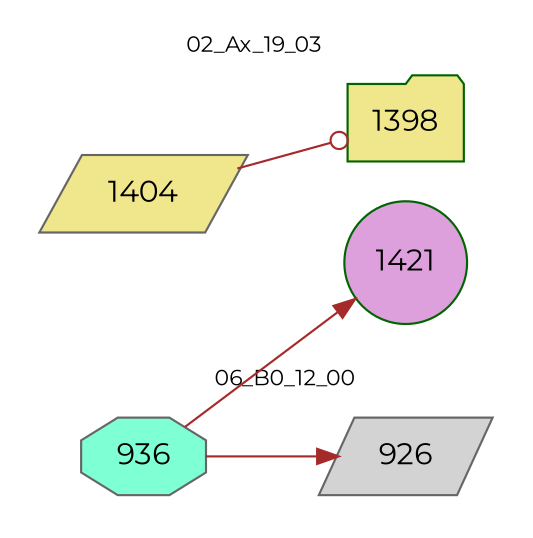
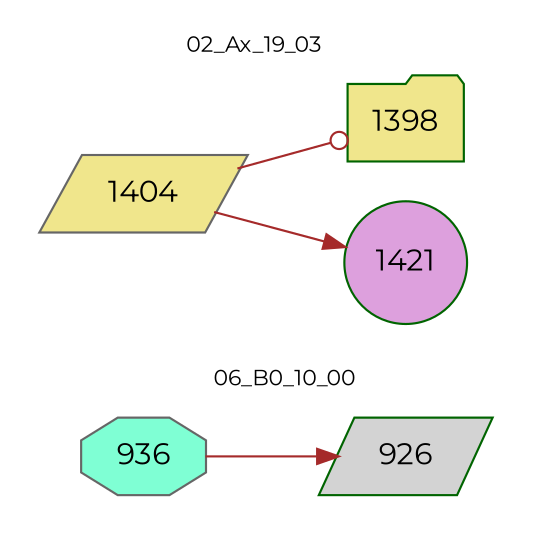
(257, 372) -> (269, 227)
(286, 380) -> (286, 380)
(406, 456) -> (406, 456)
